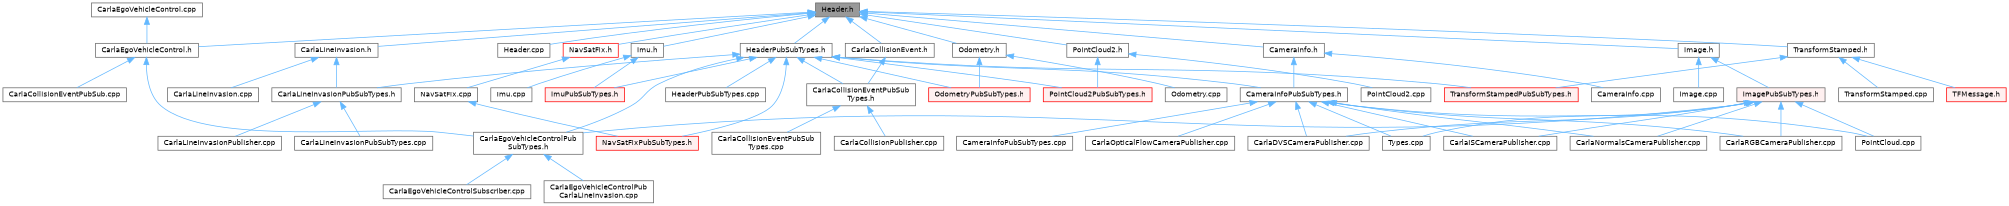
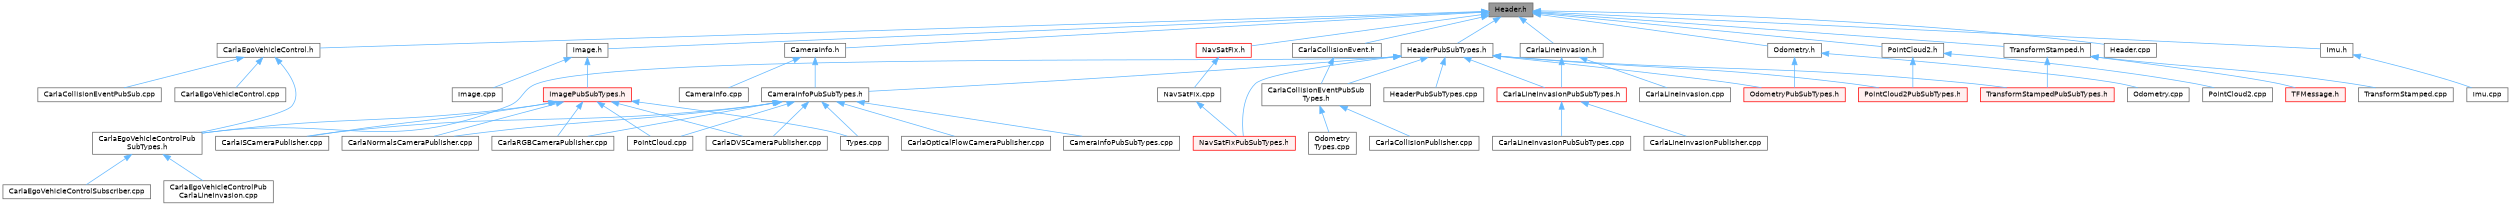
(147, 34) -> (247, 75)
(337, 95) -> (1562, 95)
(585, 95) -> none
(1781, 95) -> (587, 95)
(766, 143) -> (1332, 143)
